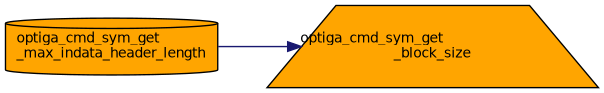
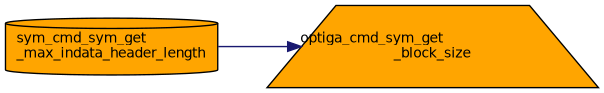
(112, 47) -> (112, 47)
